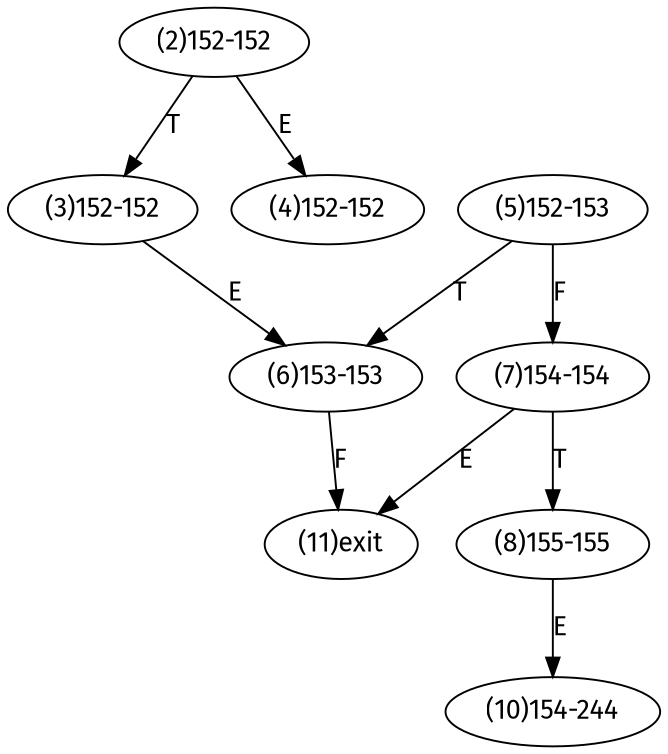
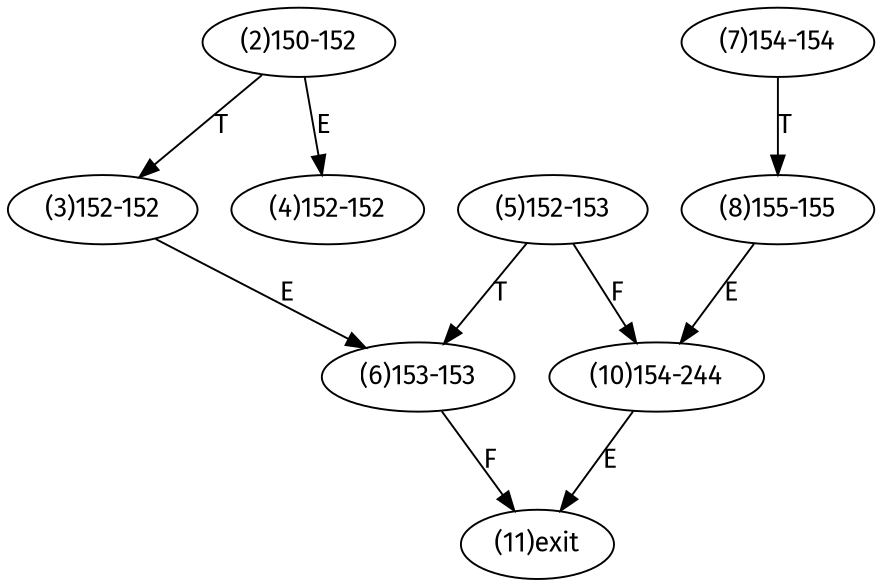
(214, 42) -> (299, 42)
(553, 284) -> (600, 285)
(454, 455) -> (603, 453)
